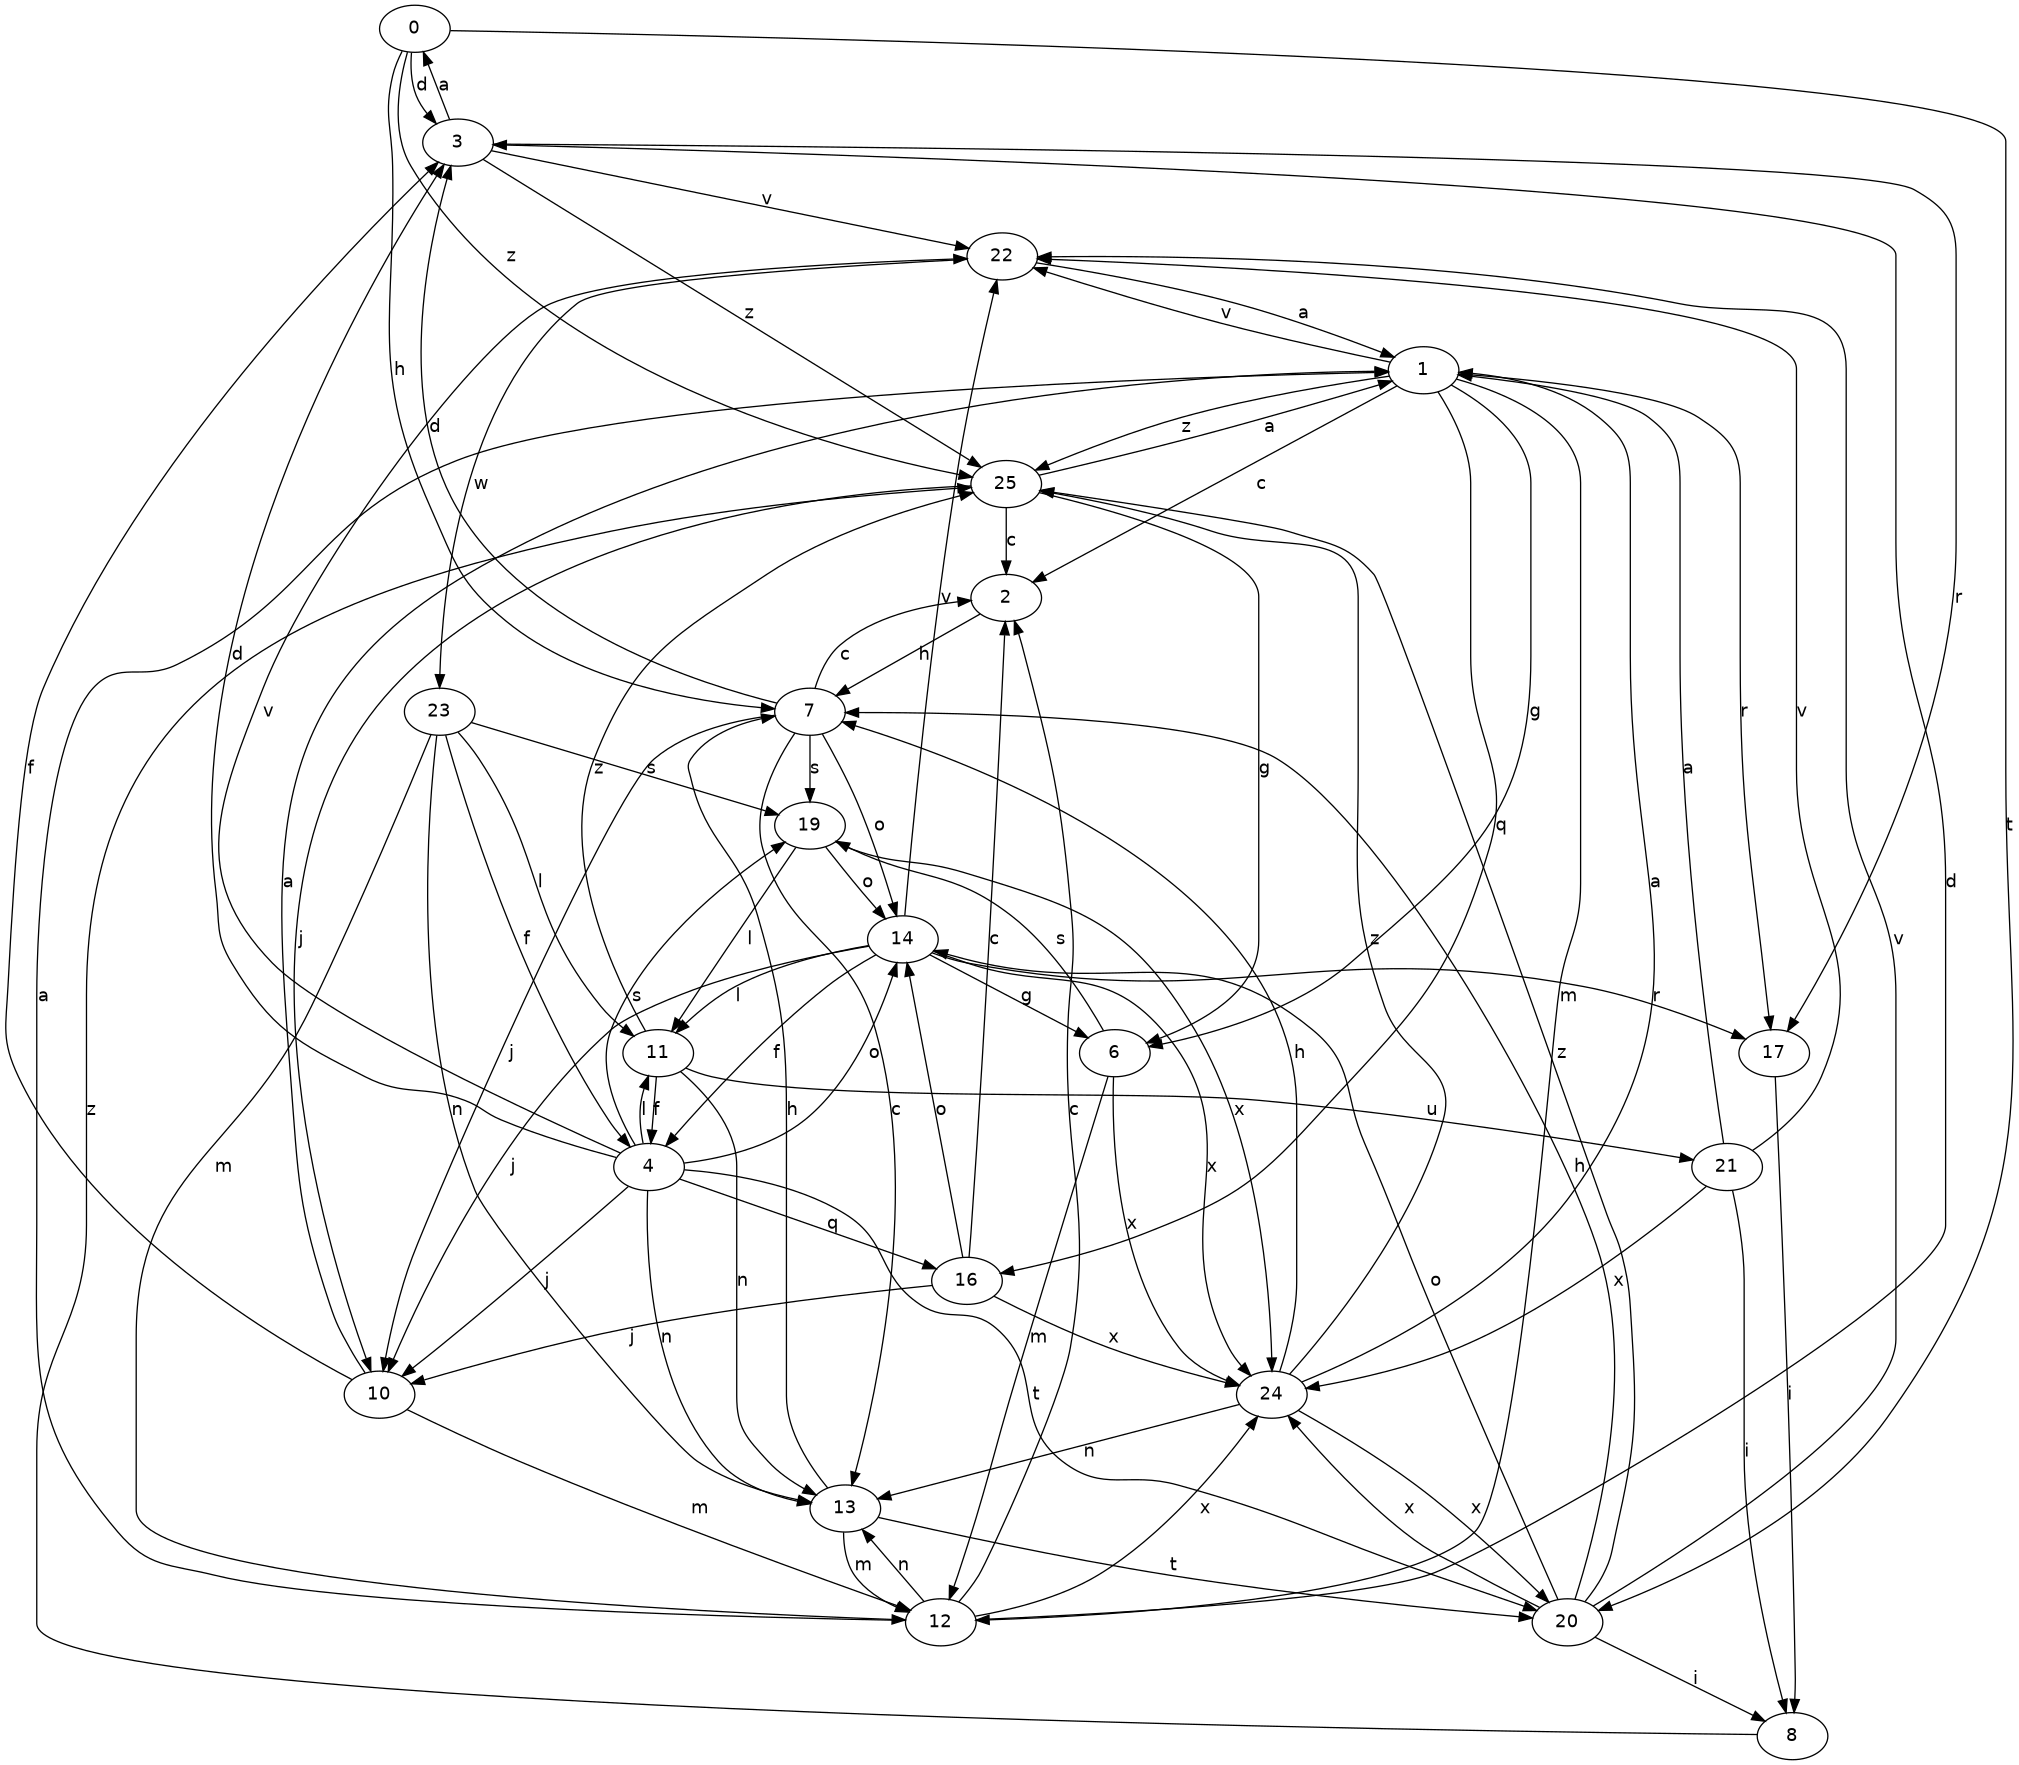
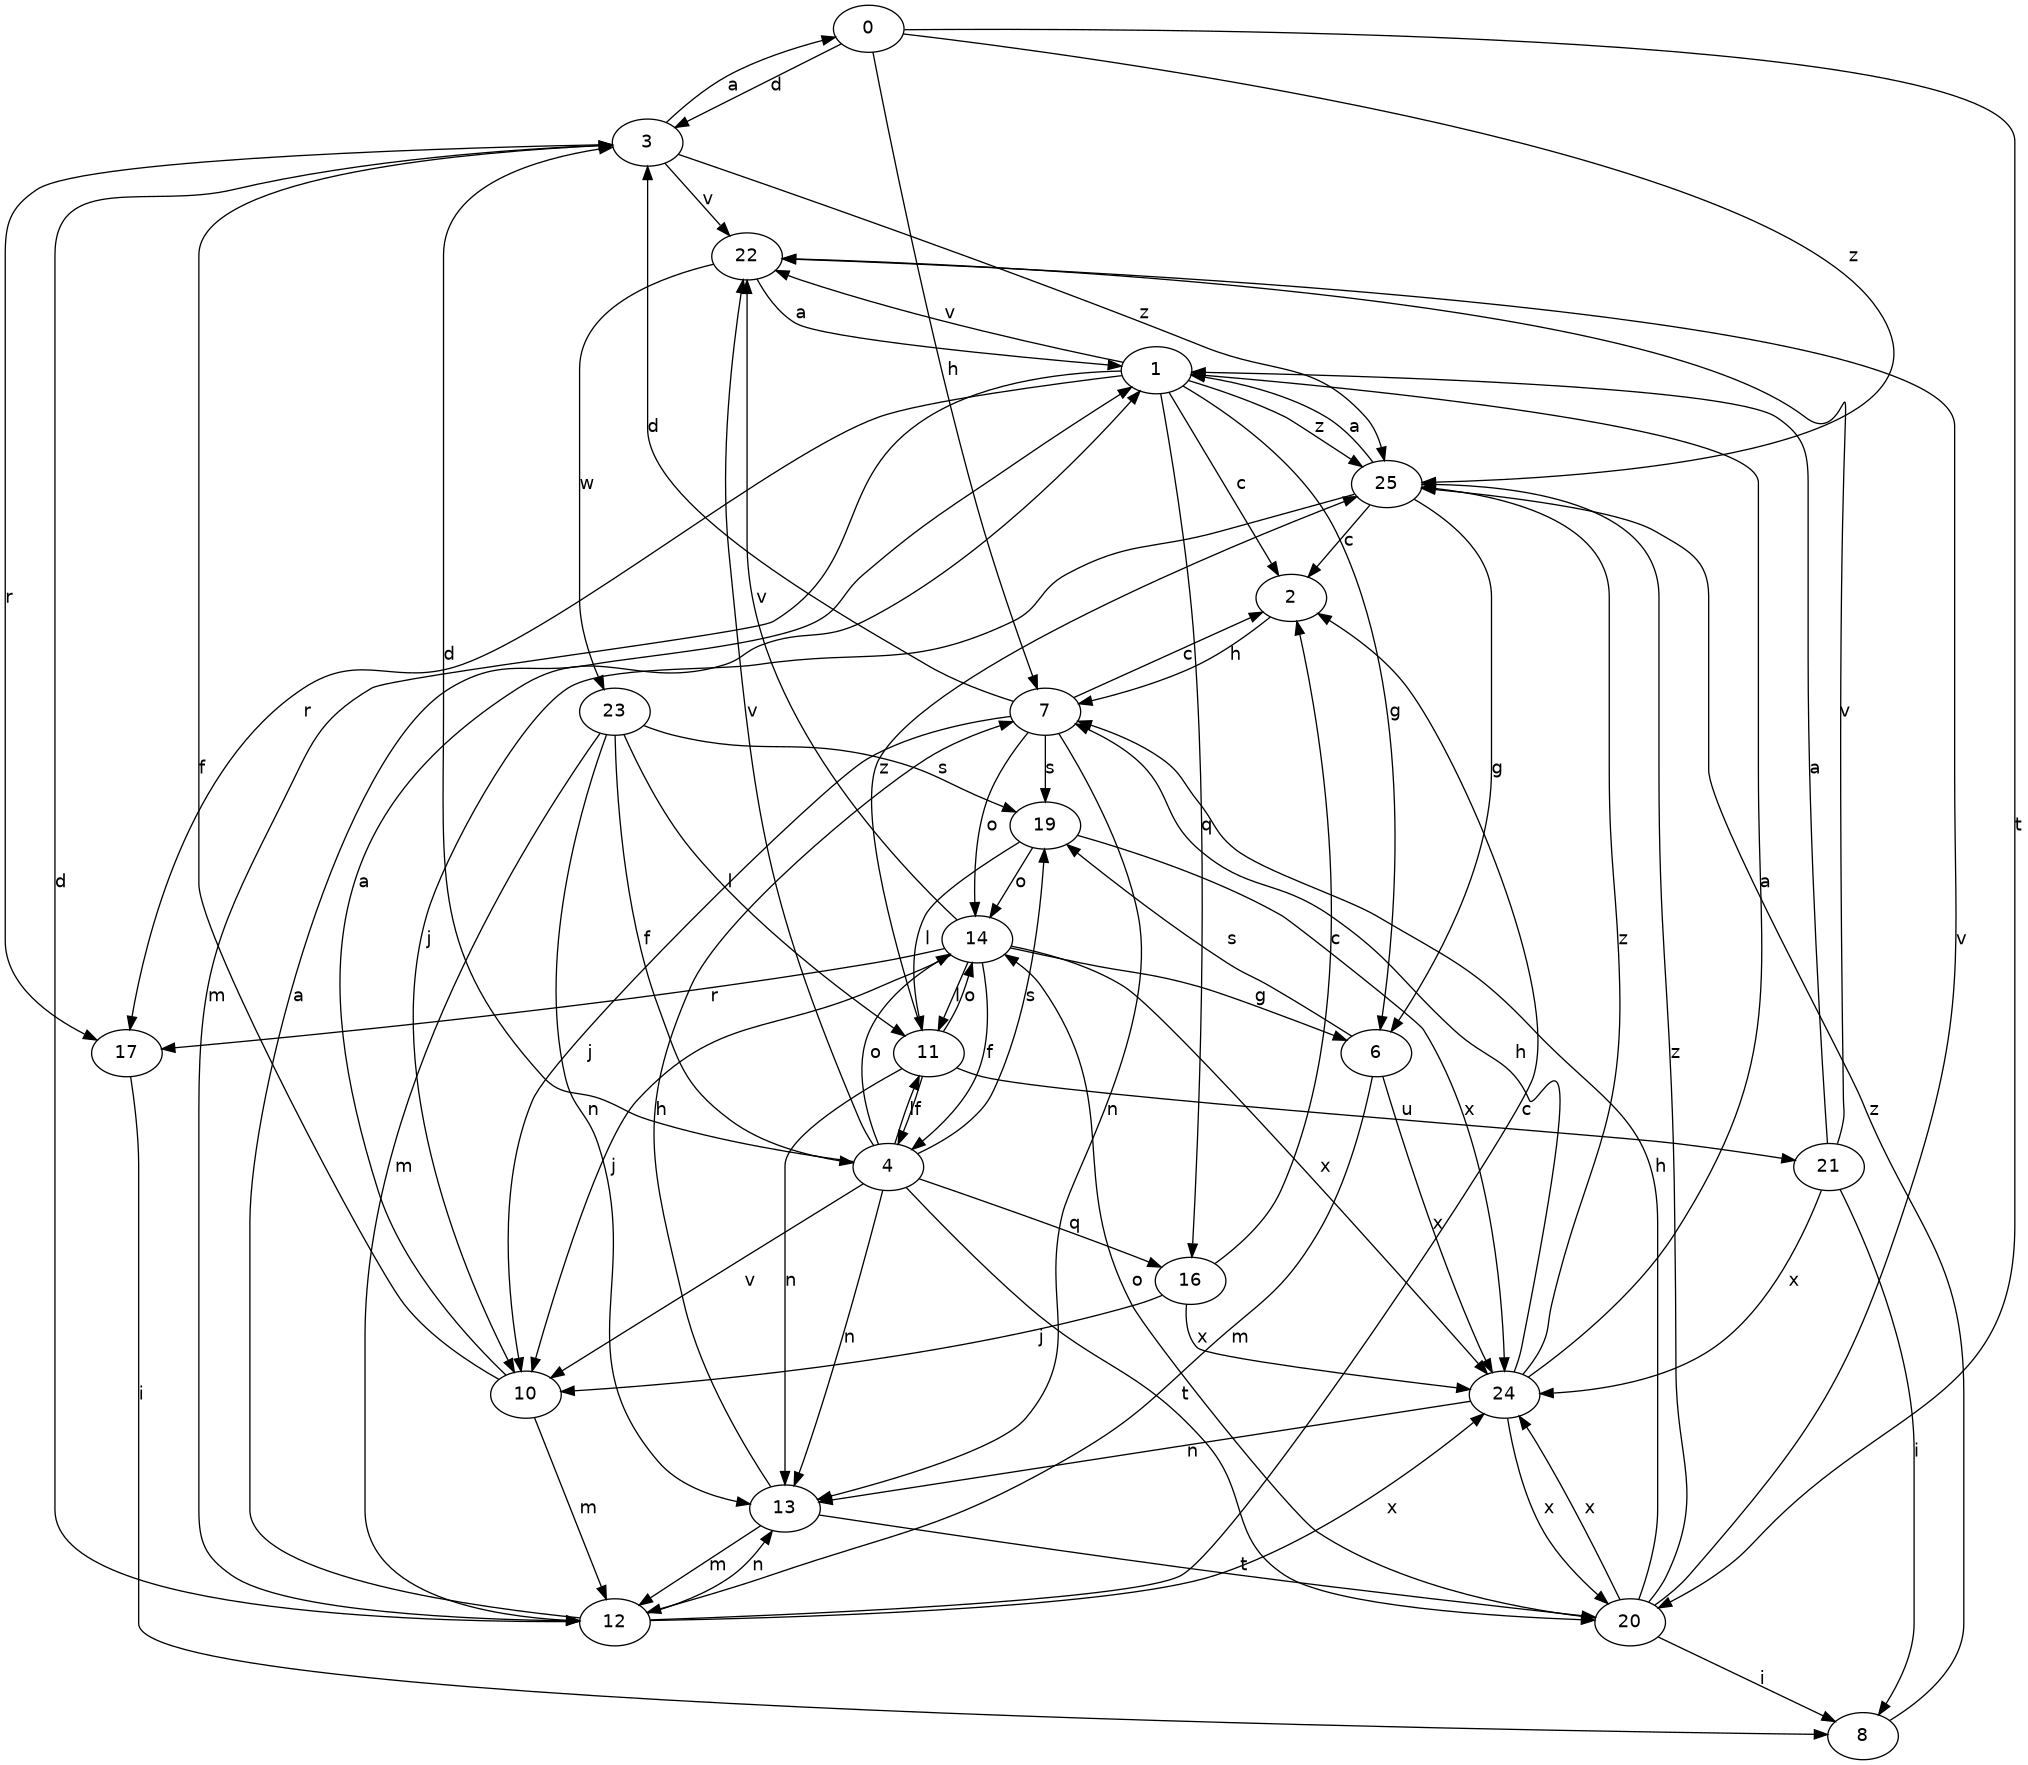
(896, 1110) -> (1113, 1110)
(936, 1117) -> (958, 1005)
(547, 1281) -> (750, 1281)
